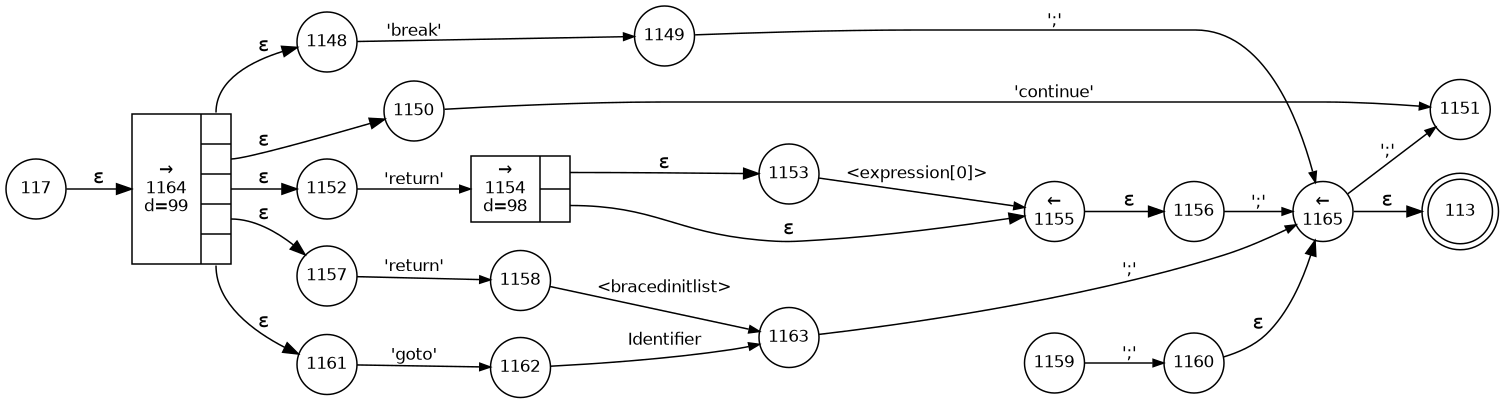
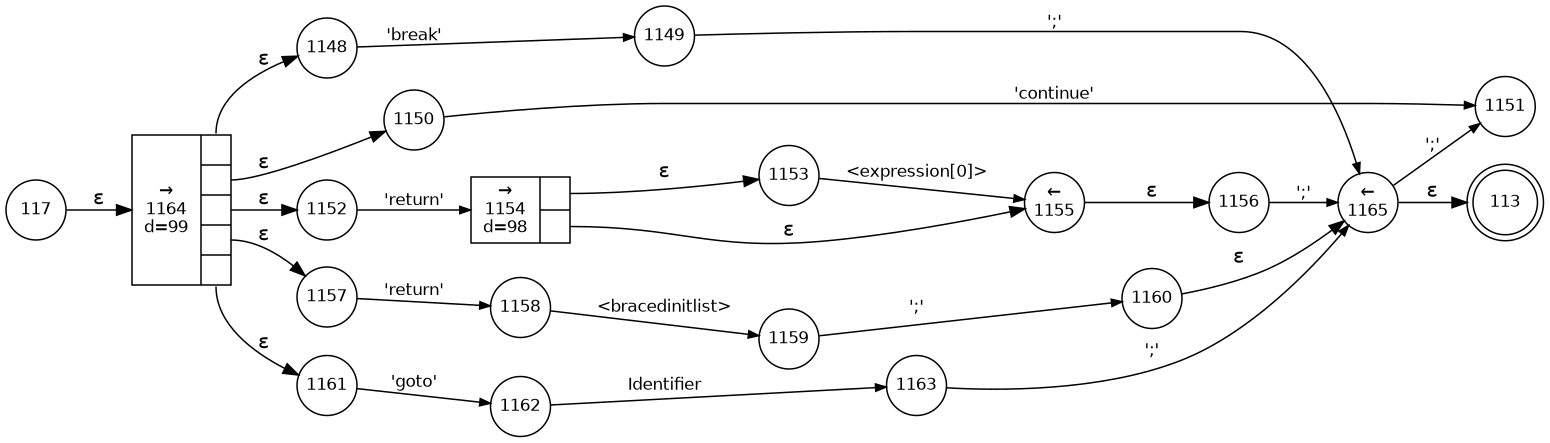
(649, 308) -> (649, 323)
